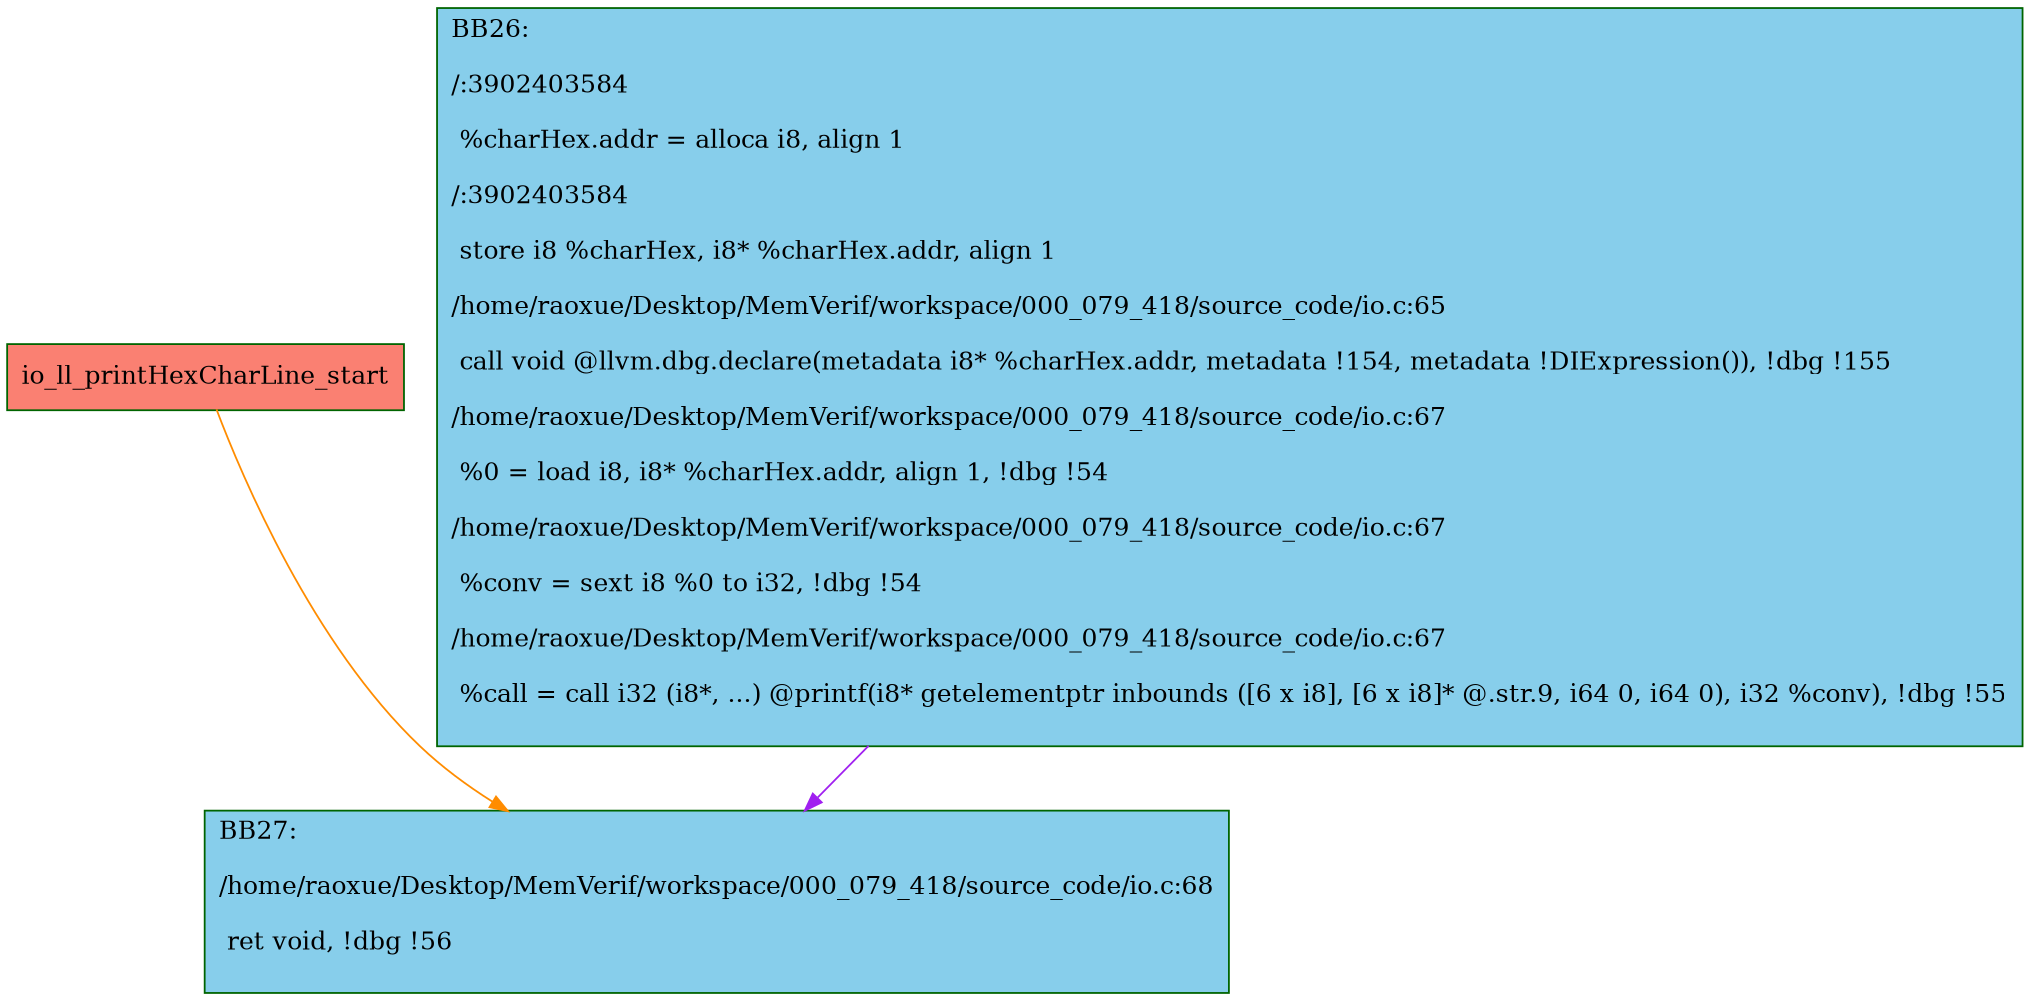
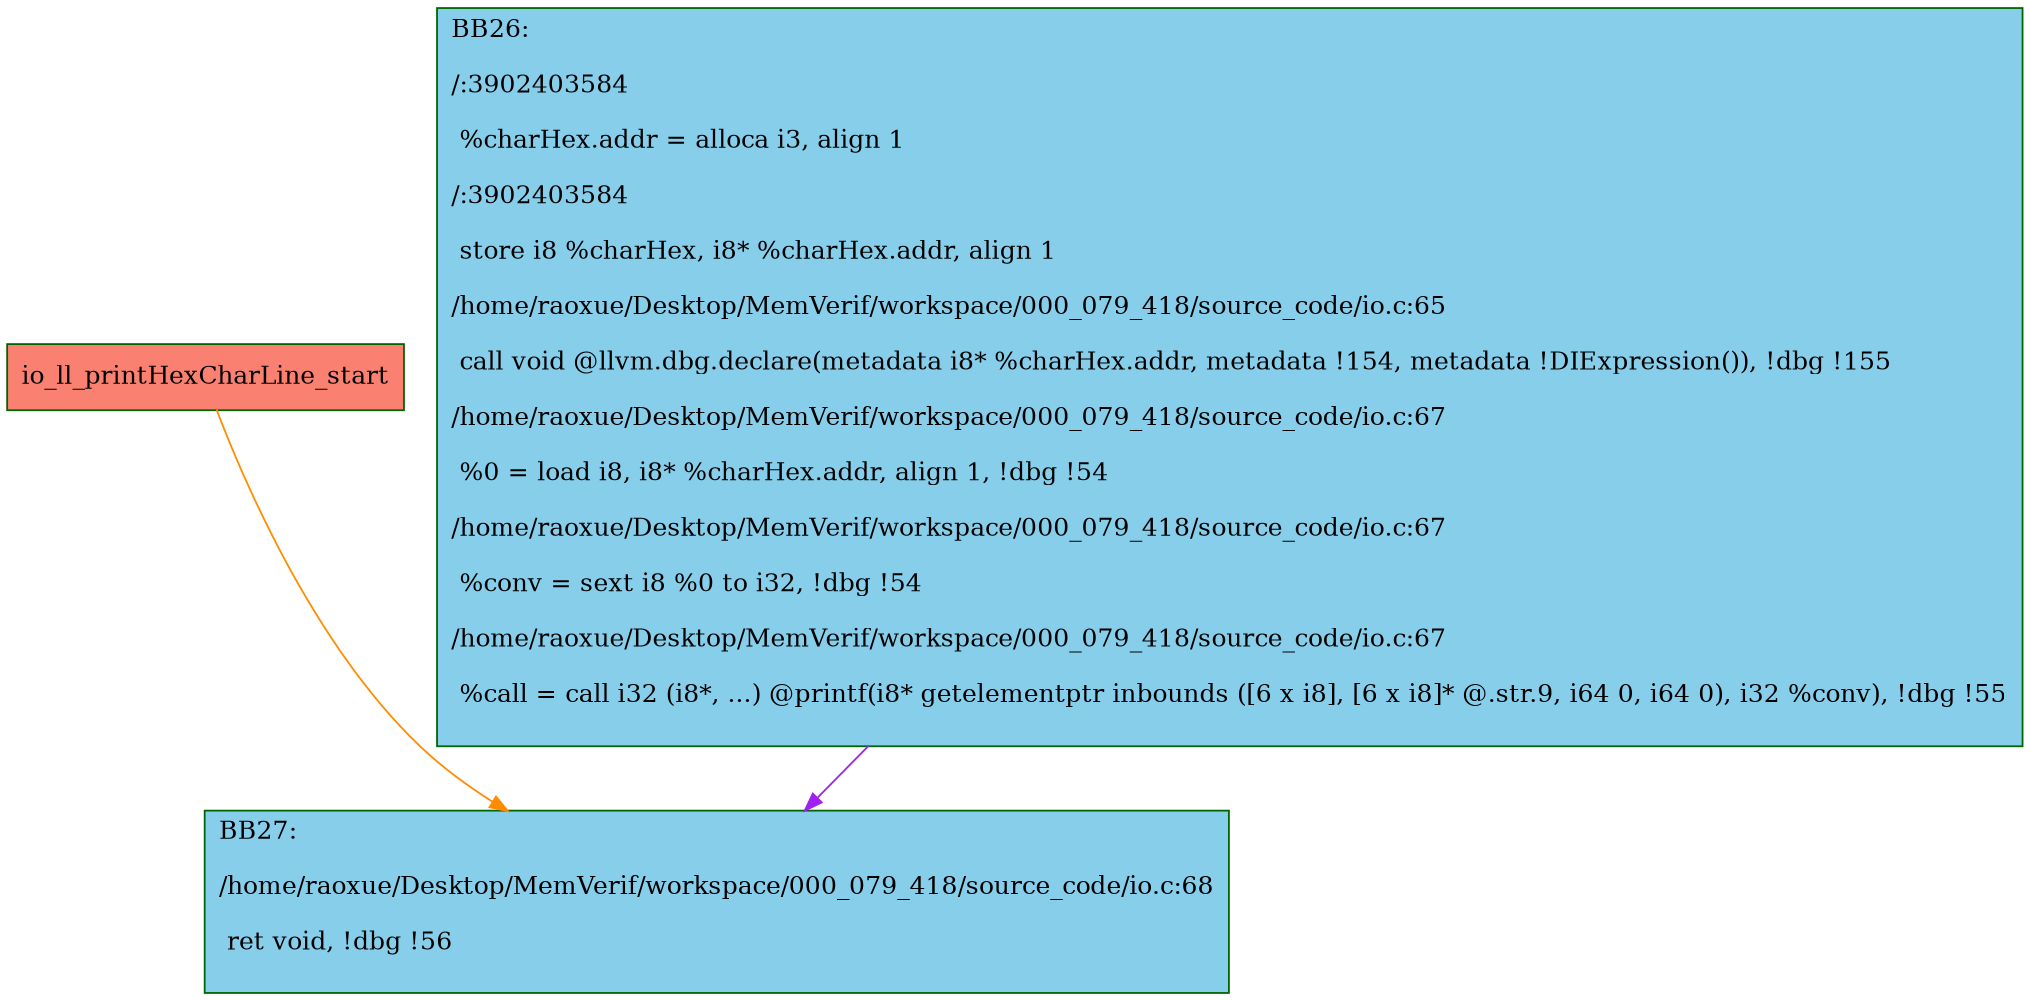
(678, 140) -> (678, 140)
